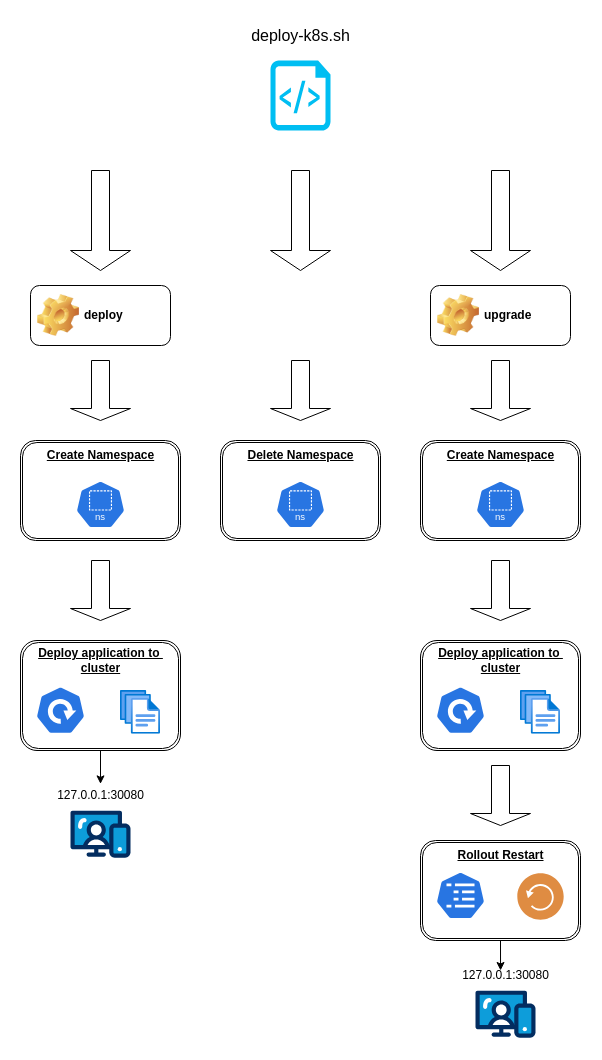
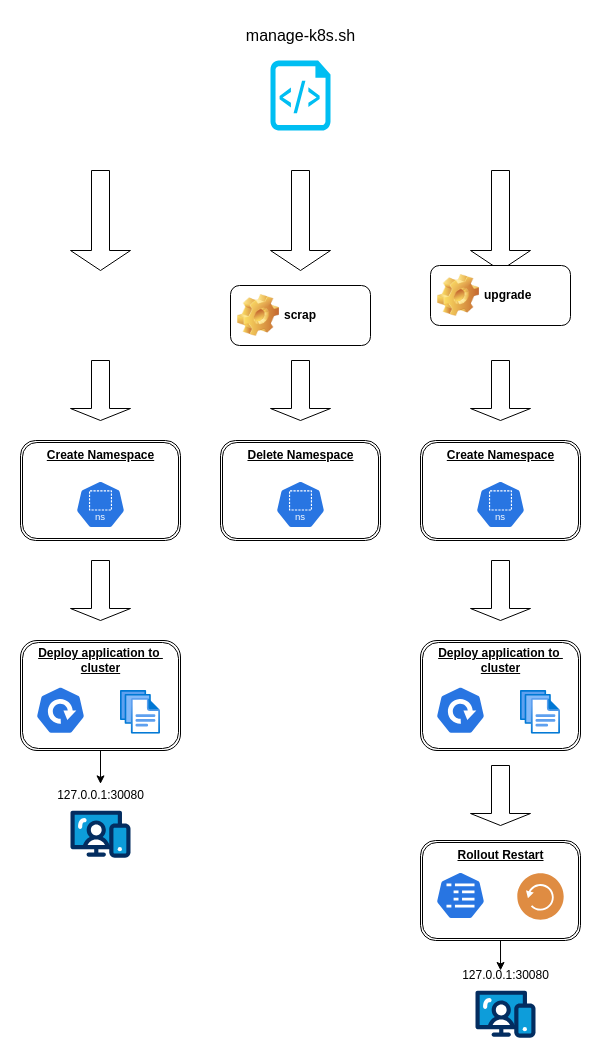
(301, 36) -> (301, 36)
(101, 316) -> none
none -> (301, 316)
(501, 316) -> (501, 296)
